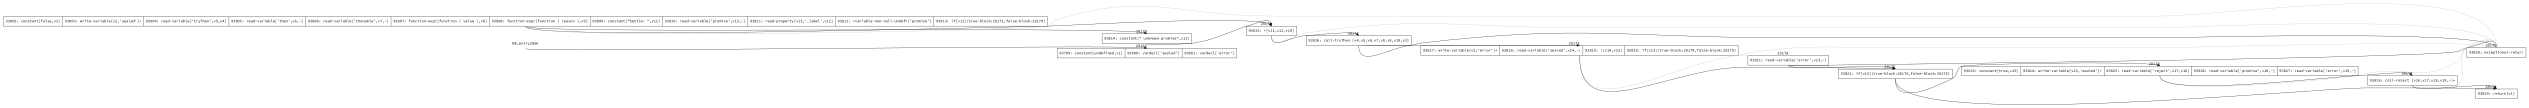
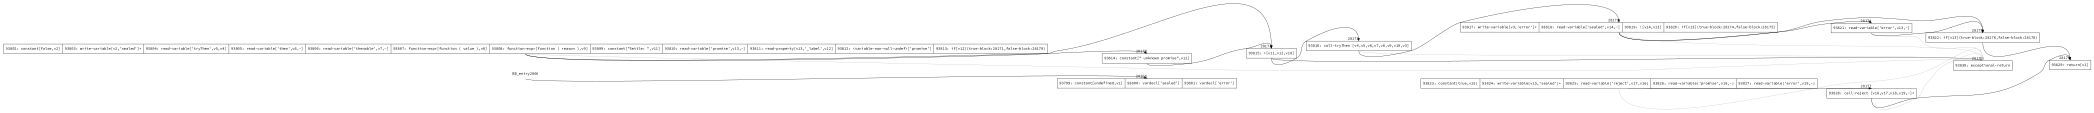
(1882, 28) -> (1626, 59)
(1923, 38) -> (1669, 56)
(1683, 55) -> (1806, 27)
(2144, 61) -> (1928, 46)
(1982, 65) -> none
